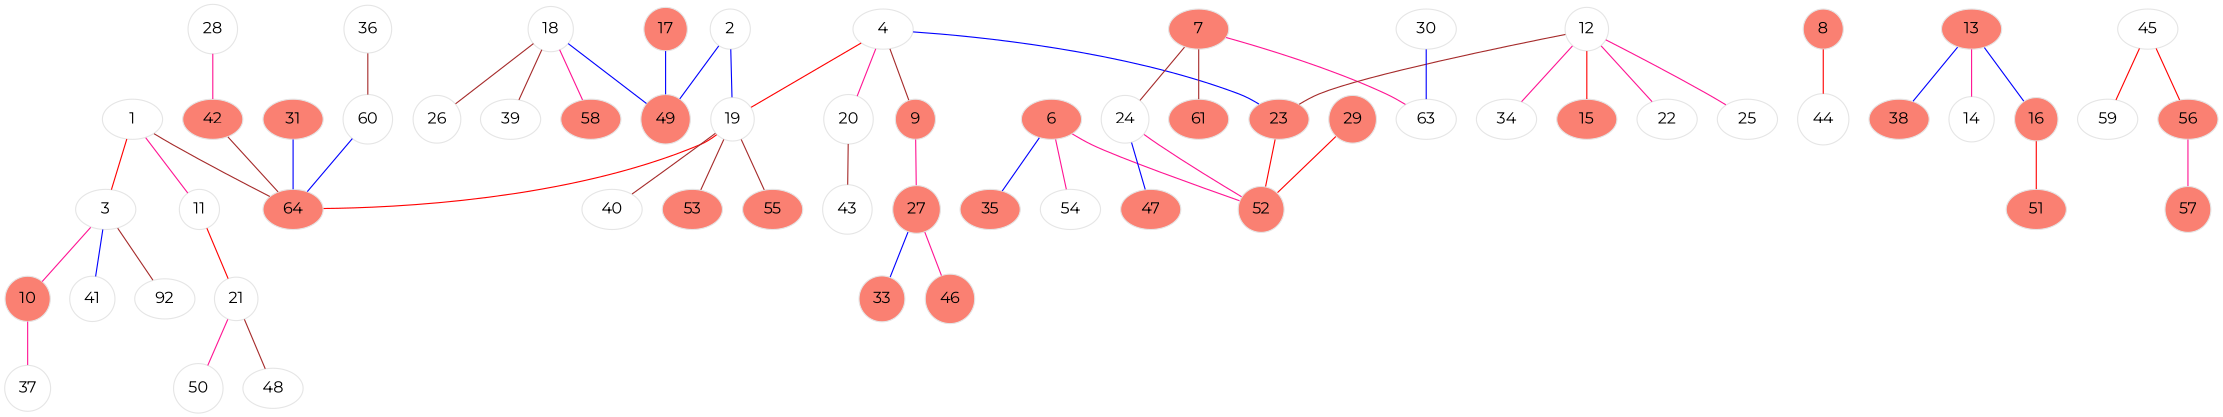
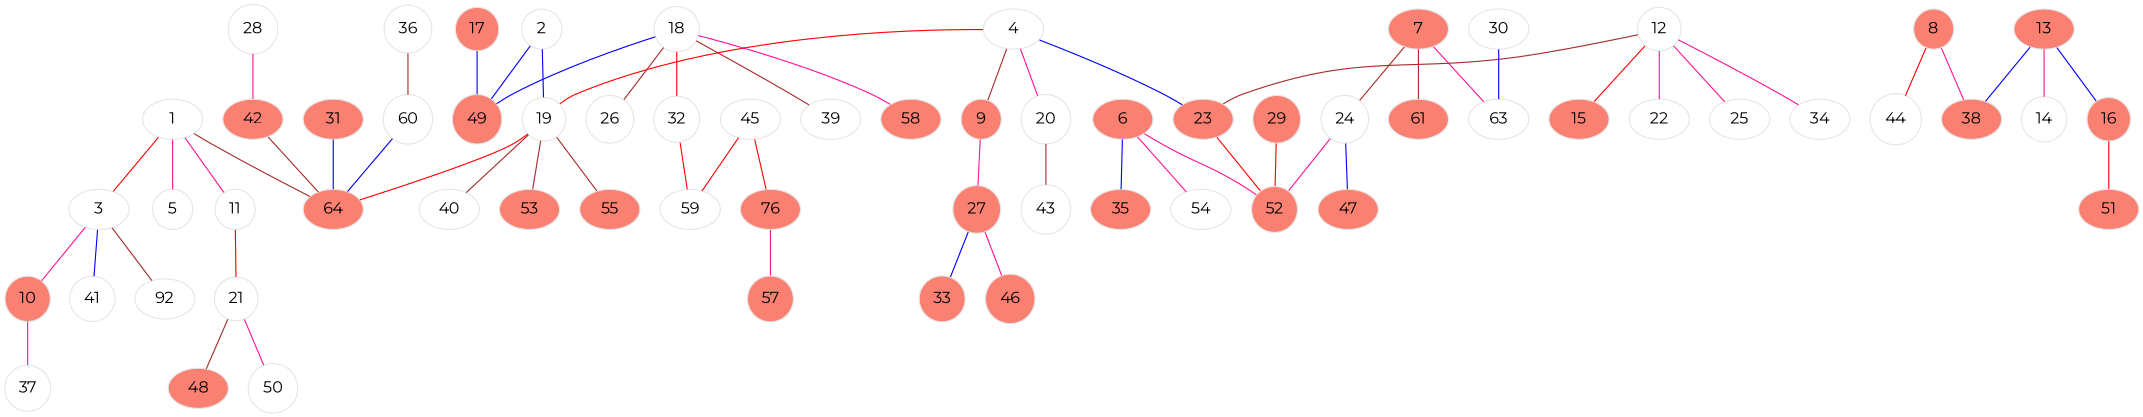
none -> (1953, 74)
none -> (677, 119)
(2188, 119) -> (770, 209)
none -> (173, 209)
(273, 388) -> (198, 388)
